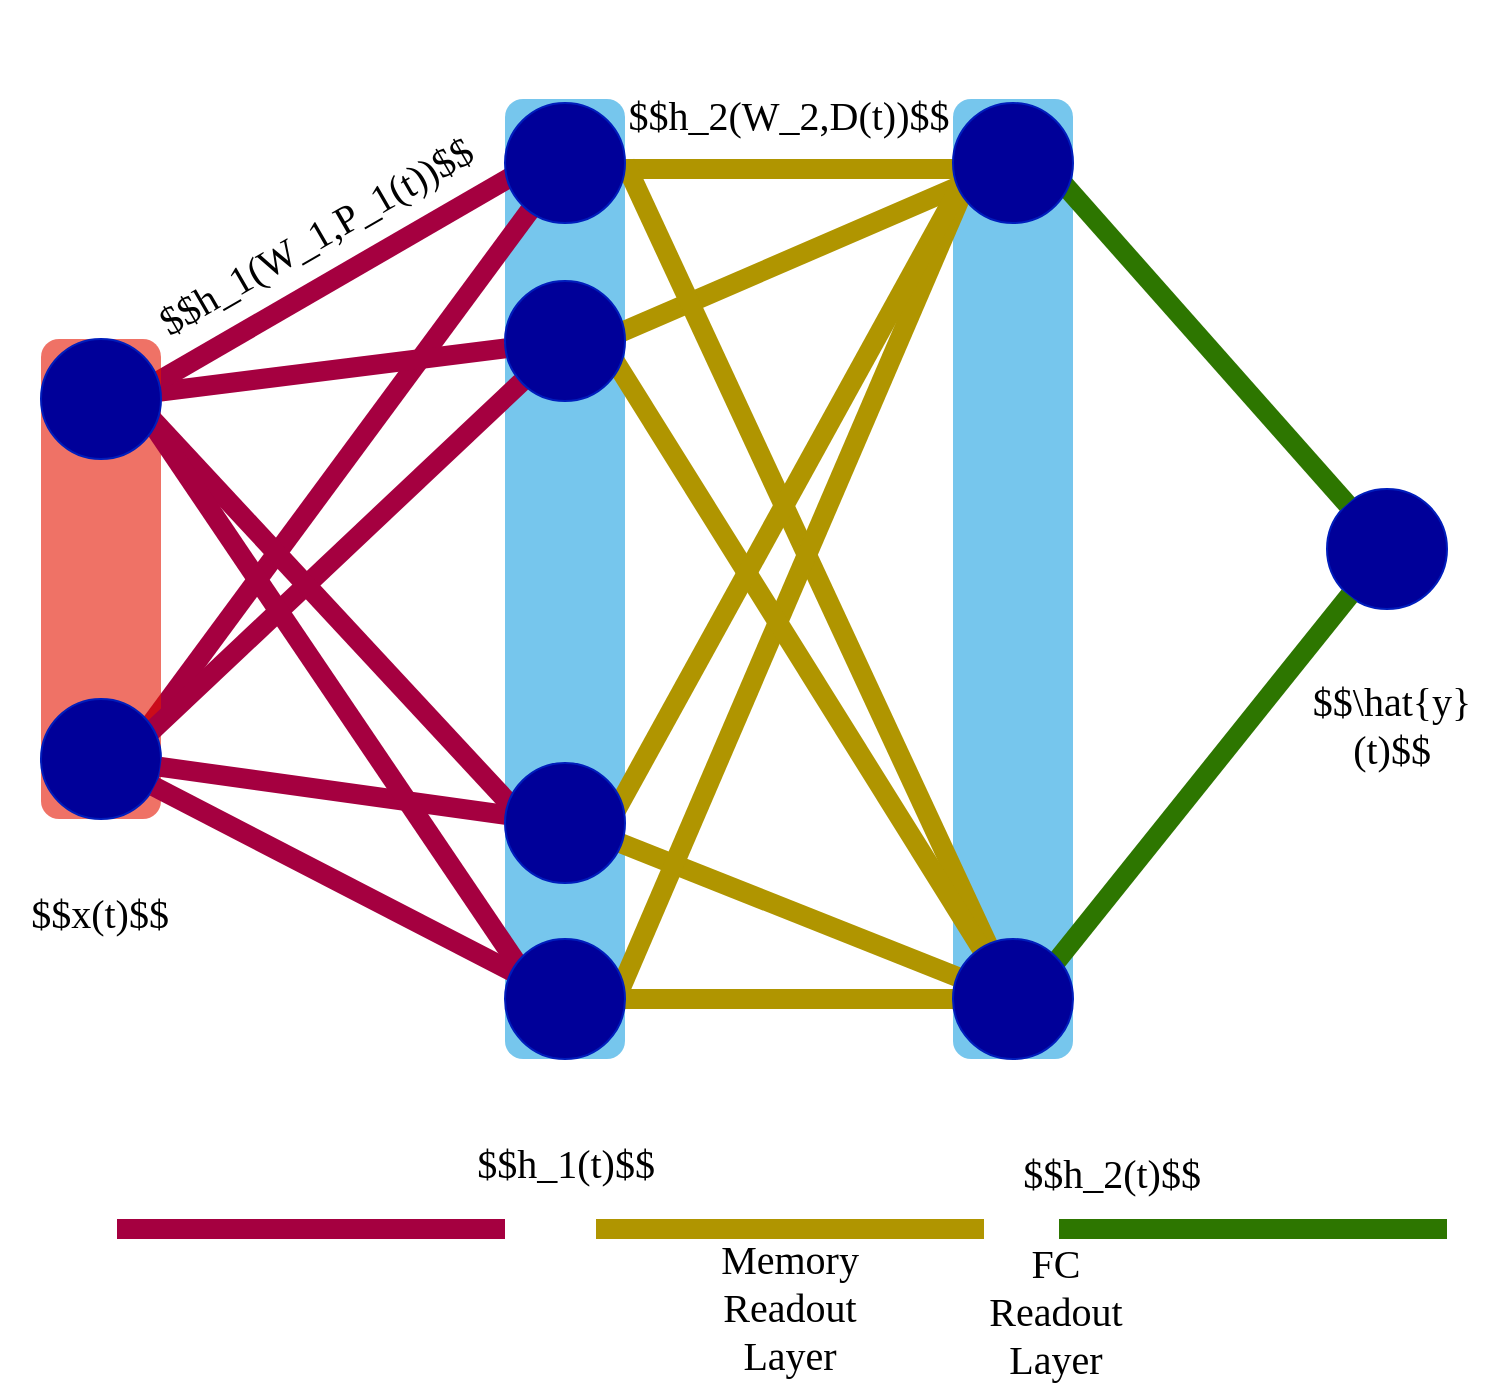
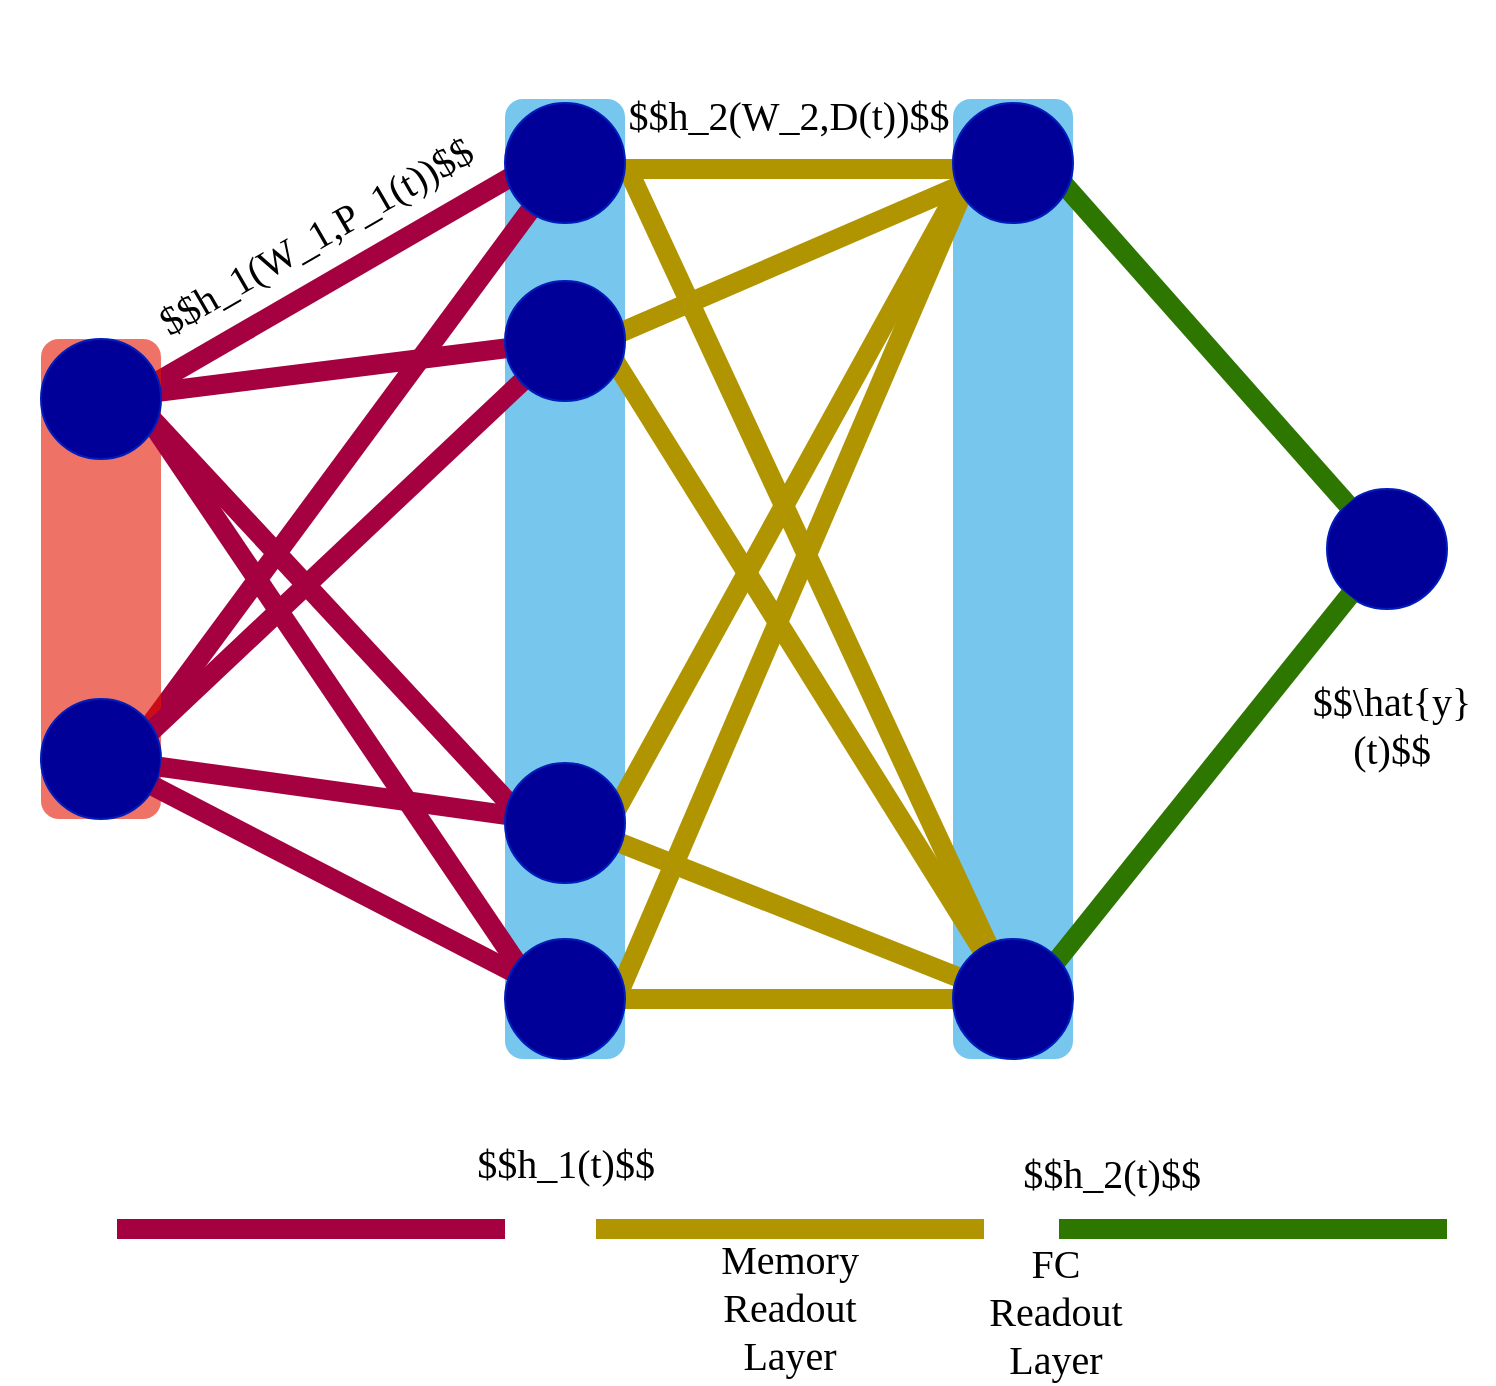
(101, 913) -> none
